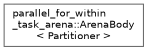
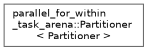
(74, 25) -> (74, 25)
